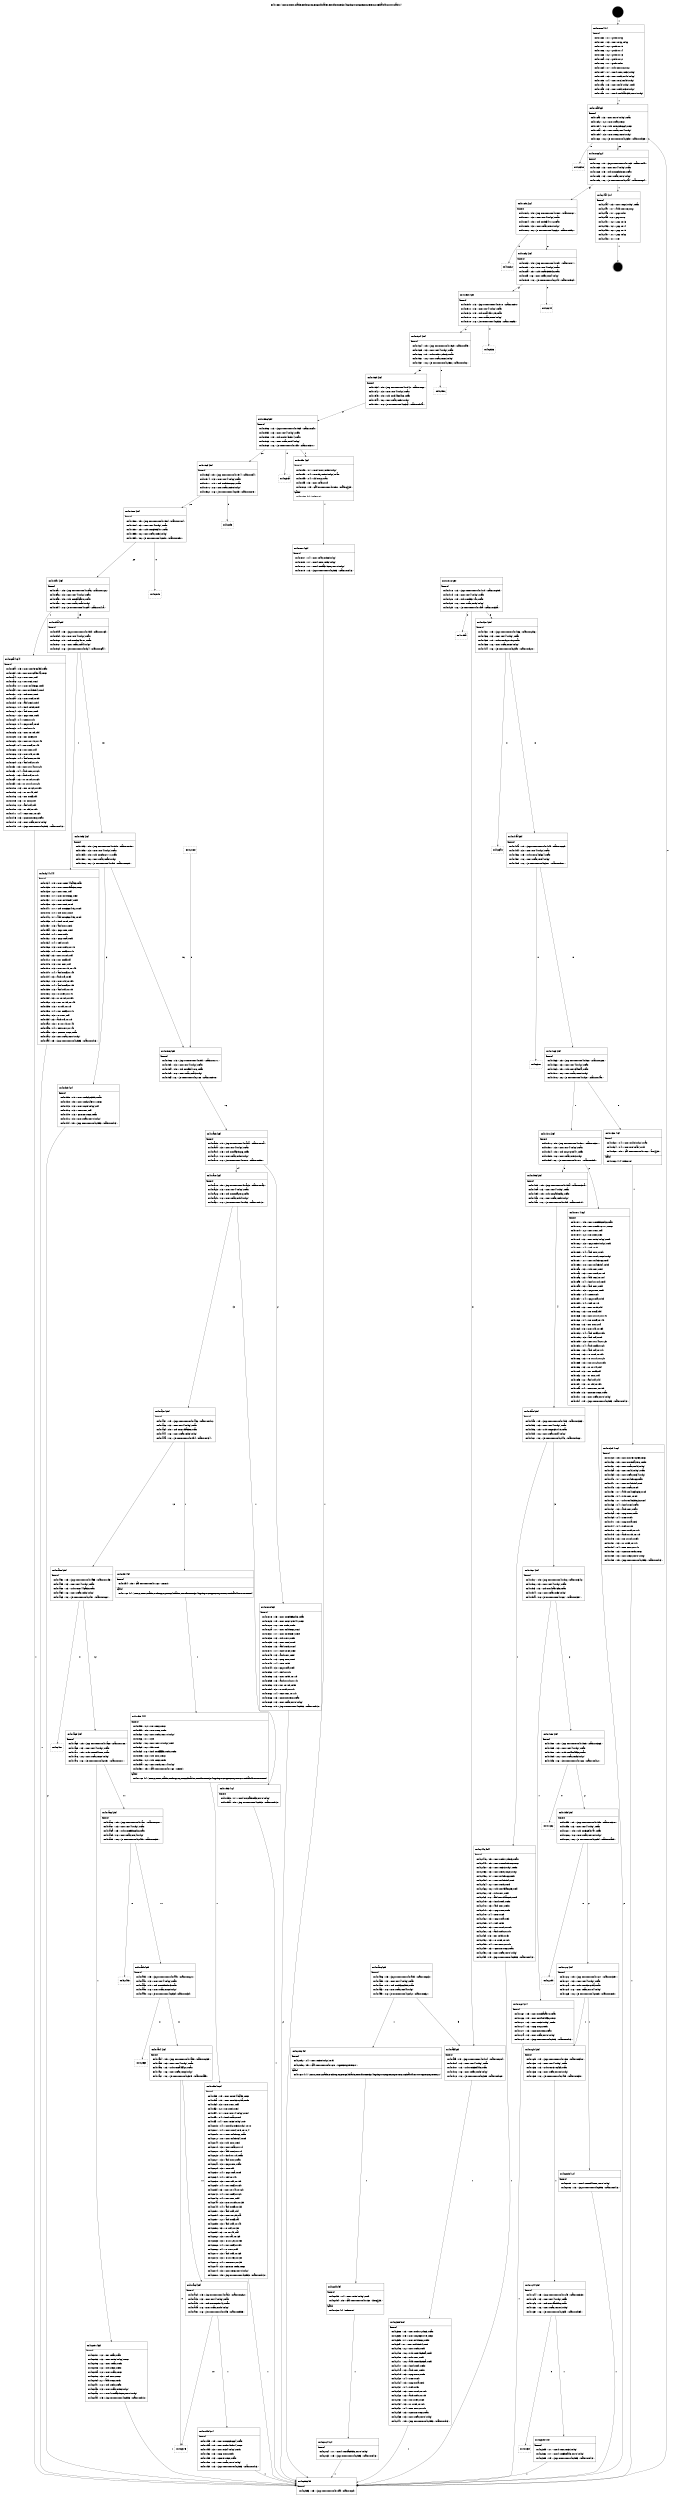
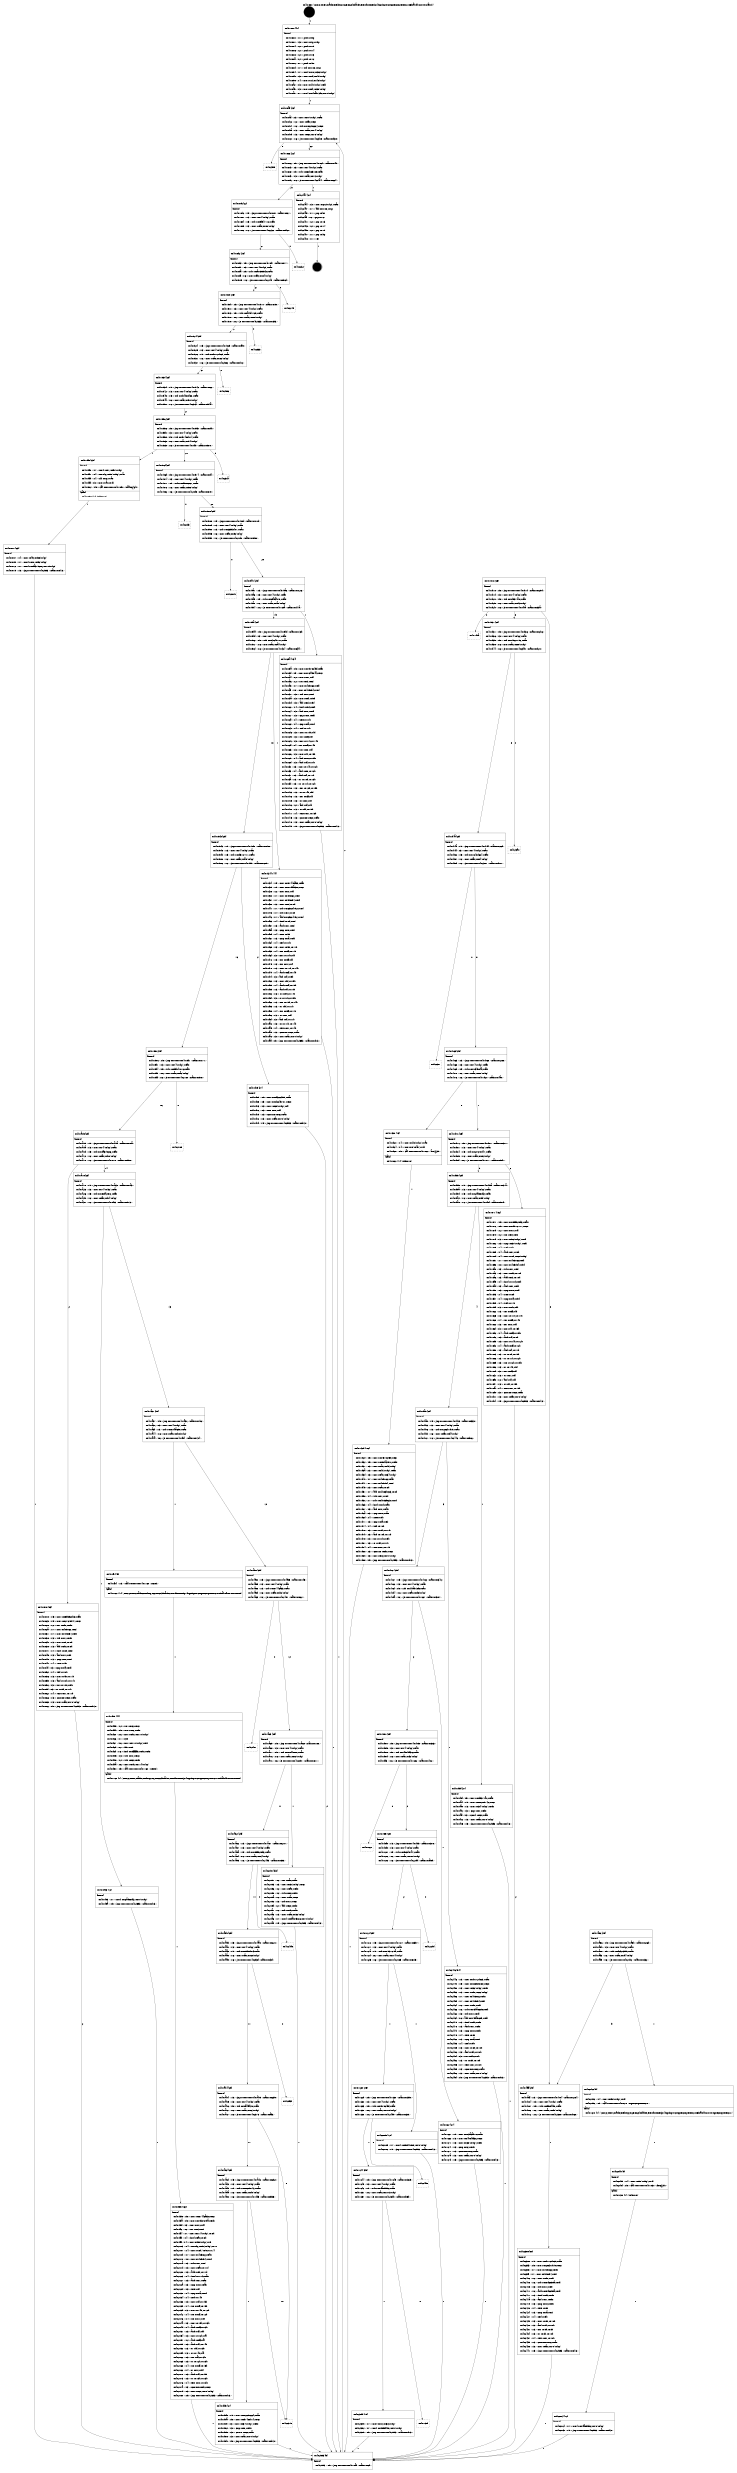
(190, 950) -> (177, 1112)
none -> (481, 1806)
none -> (423, 2184)
